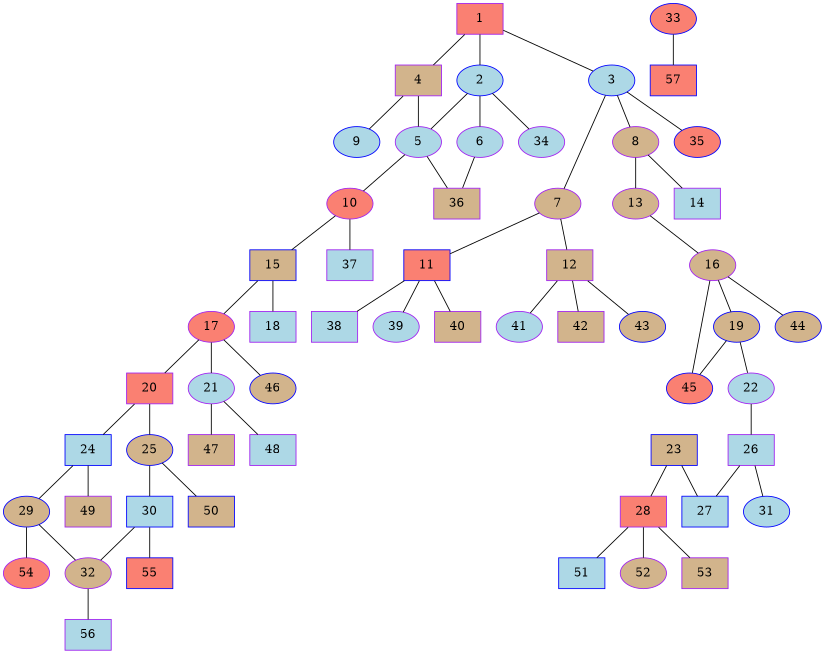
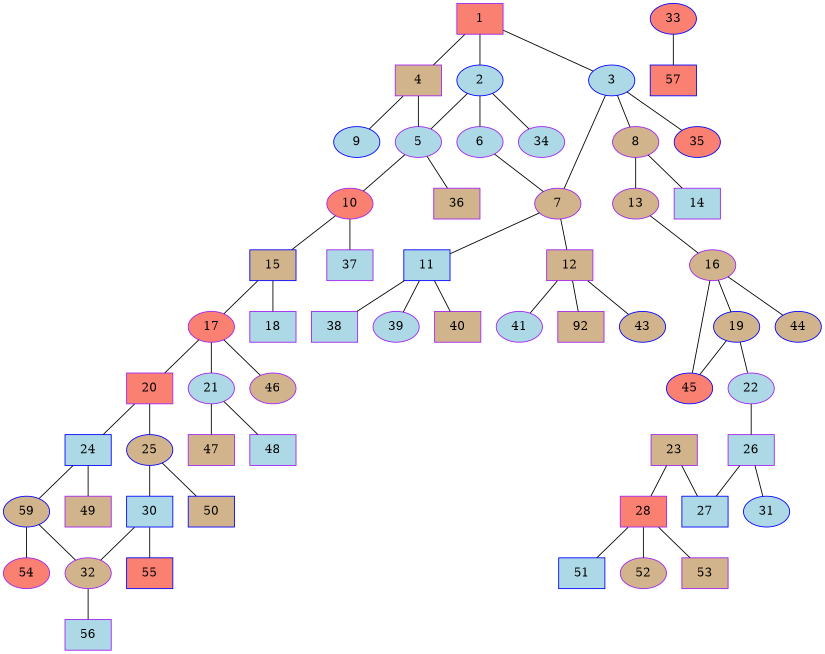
(469, 172) -> (519, 173)
(427, 265) -> (427, 265)
(581, 327) -> (581, 327)
(273, 388) -> (273, 388)
(674, 450) -> (674, 450)
(27, 512) -> (27, 512)
